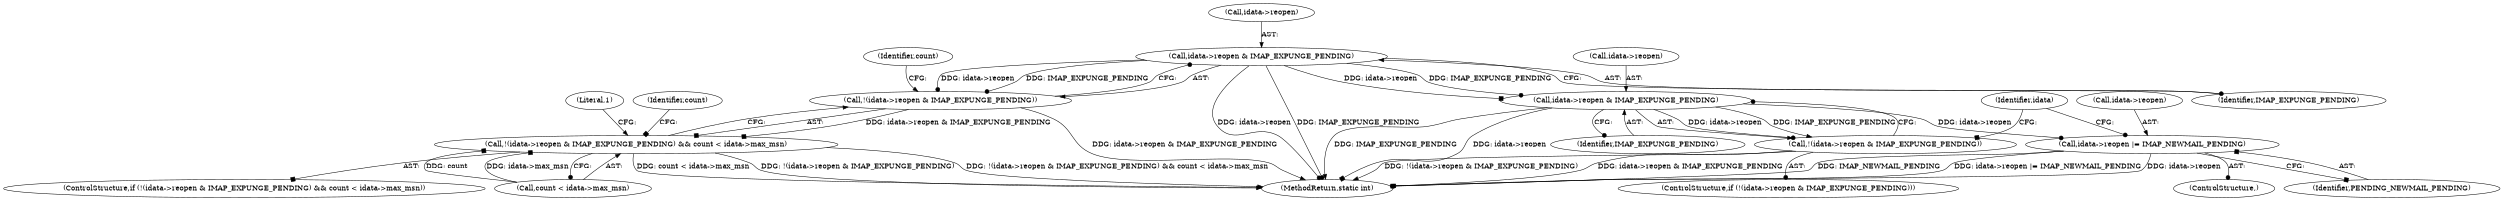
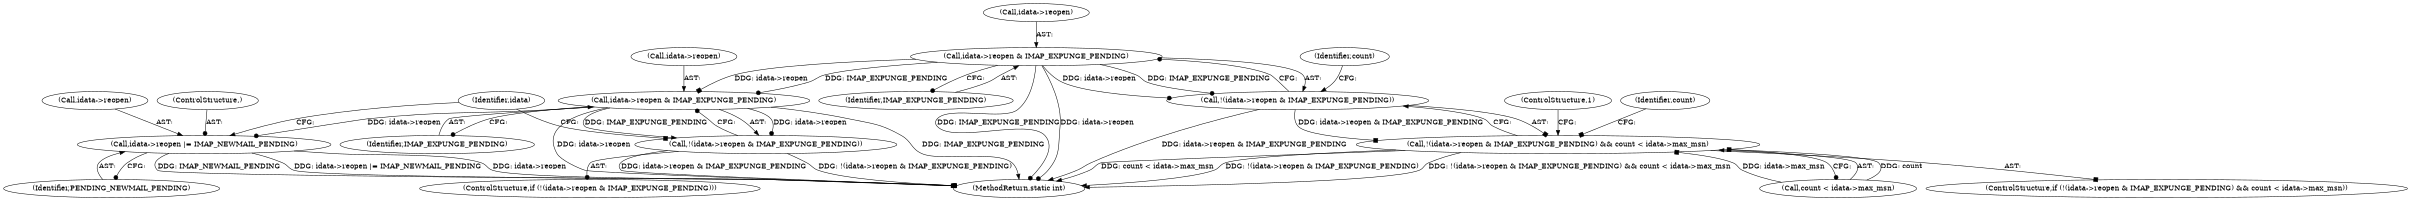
(595, 101) -> (1558, 101)
(2085, 121) -> (346, 112)
(2225, 162) -> (206, 121)
(2305, 162) -> (101, 161)
(2270, 166) -> (130, 161)
